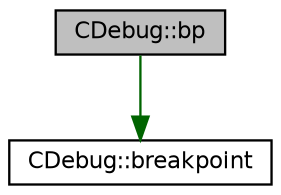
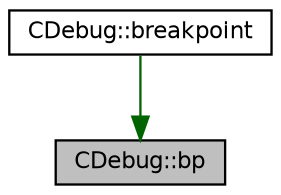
(140, 86) -> (140, 86)
